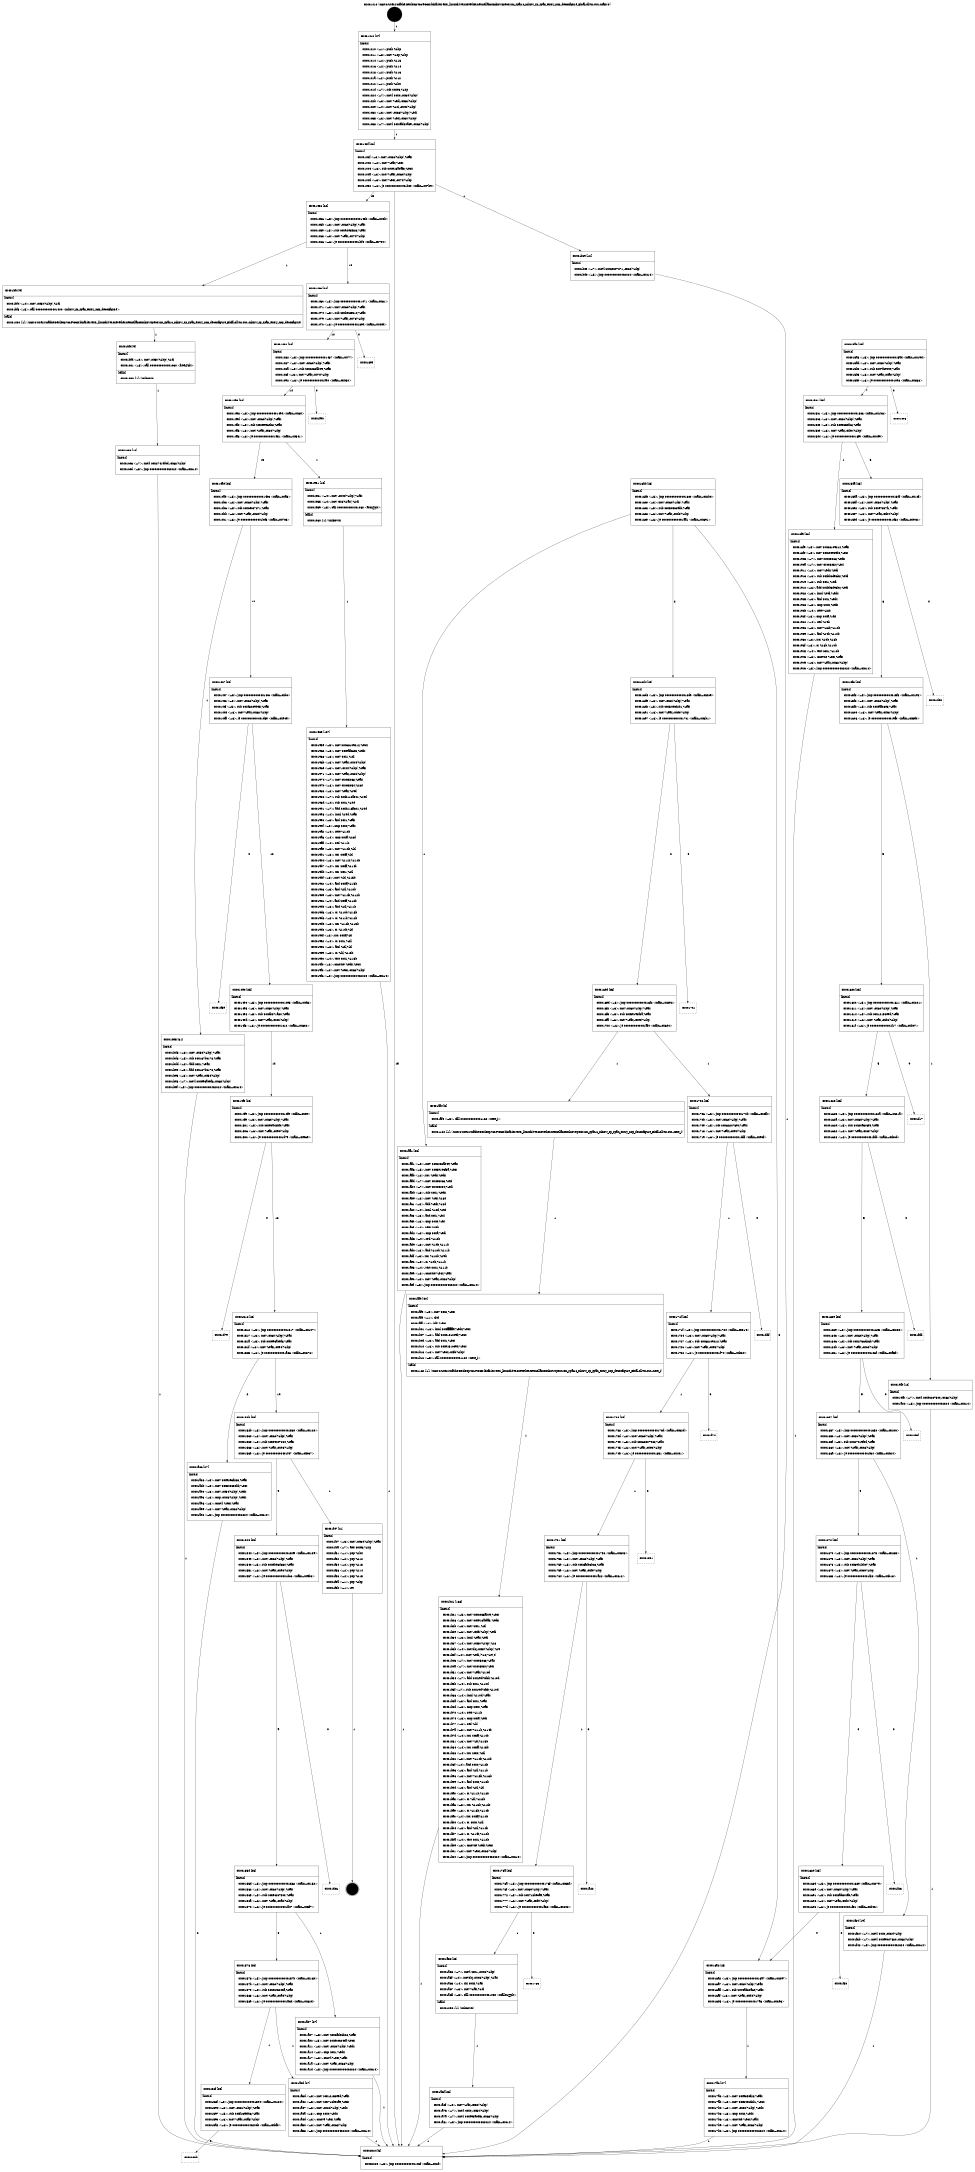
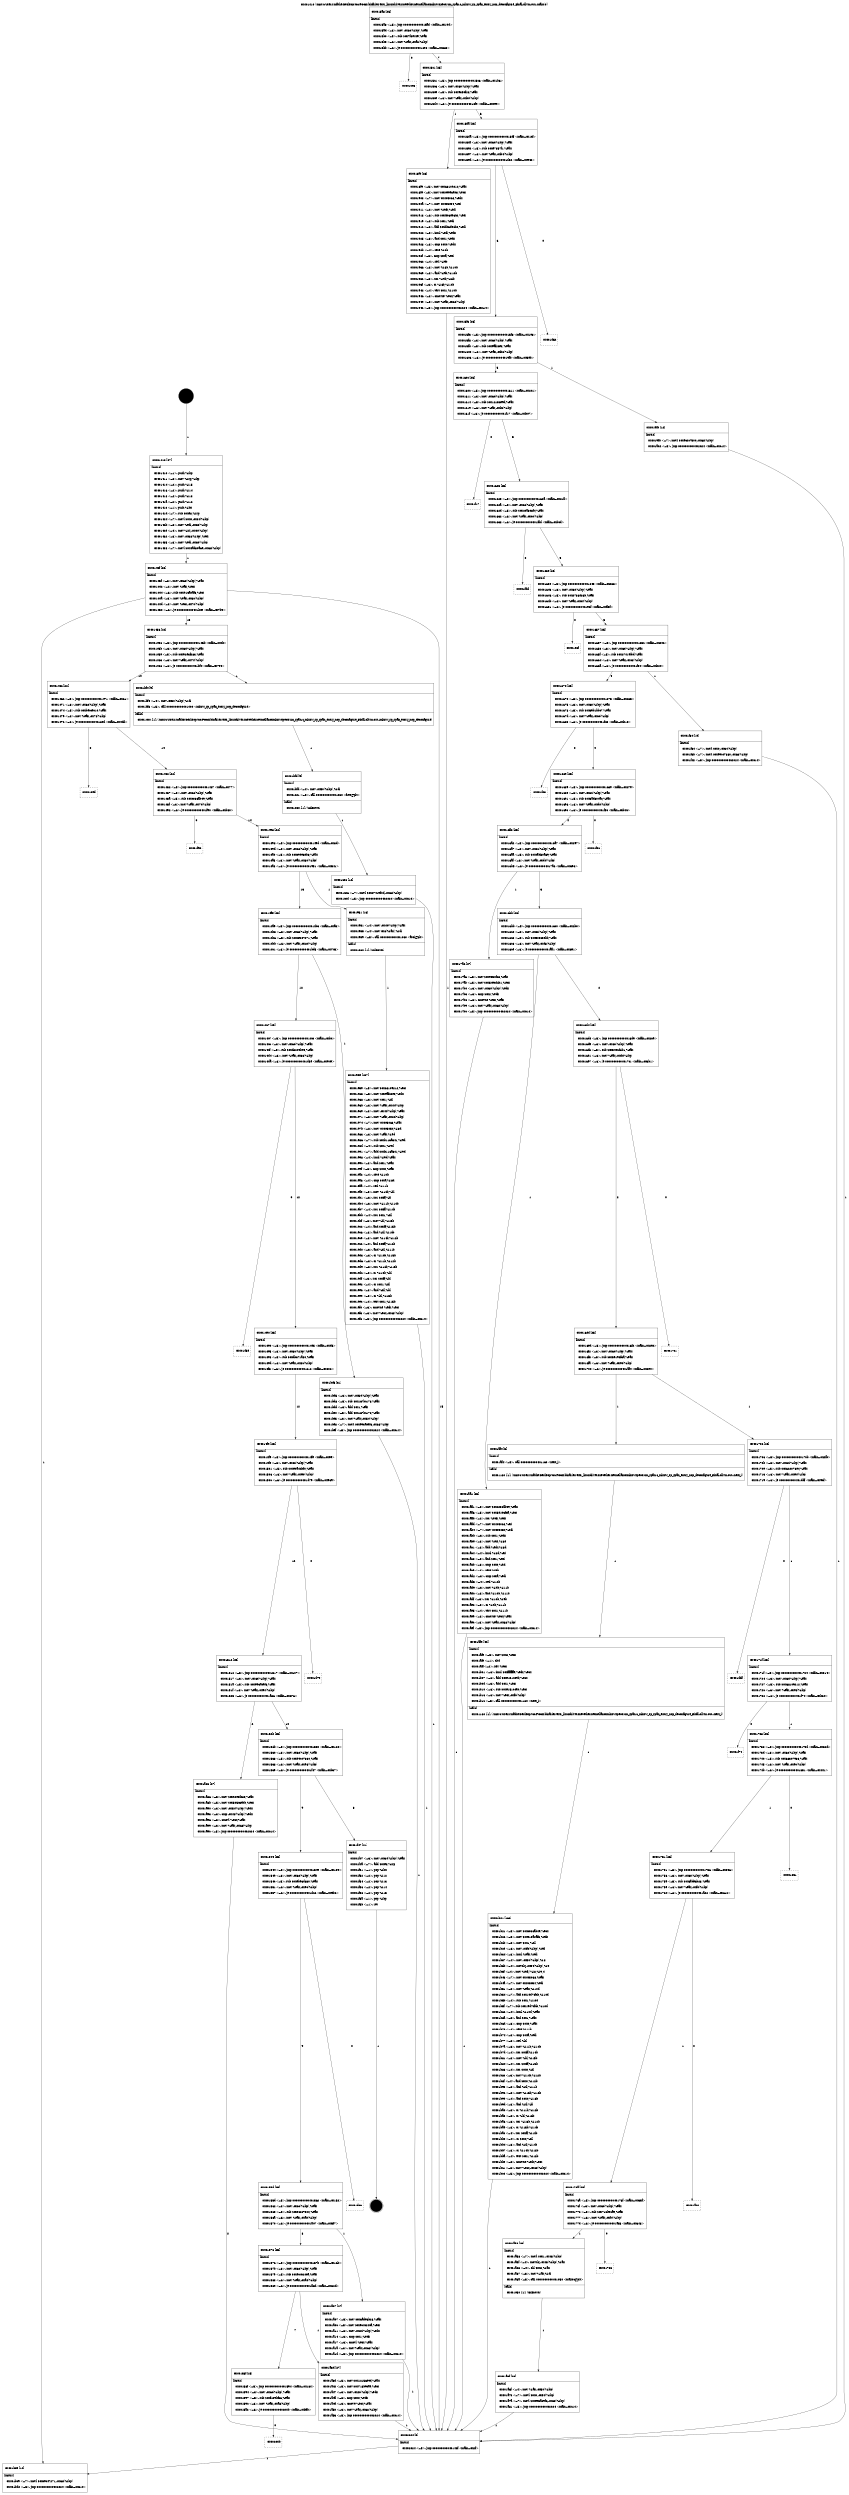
(777, 1233) -> (539, 889)
(786, 1238) -> (244, 2460)
(329, 1491) -> (353, 1808)
